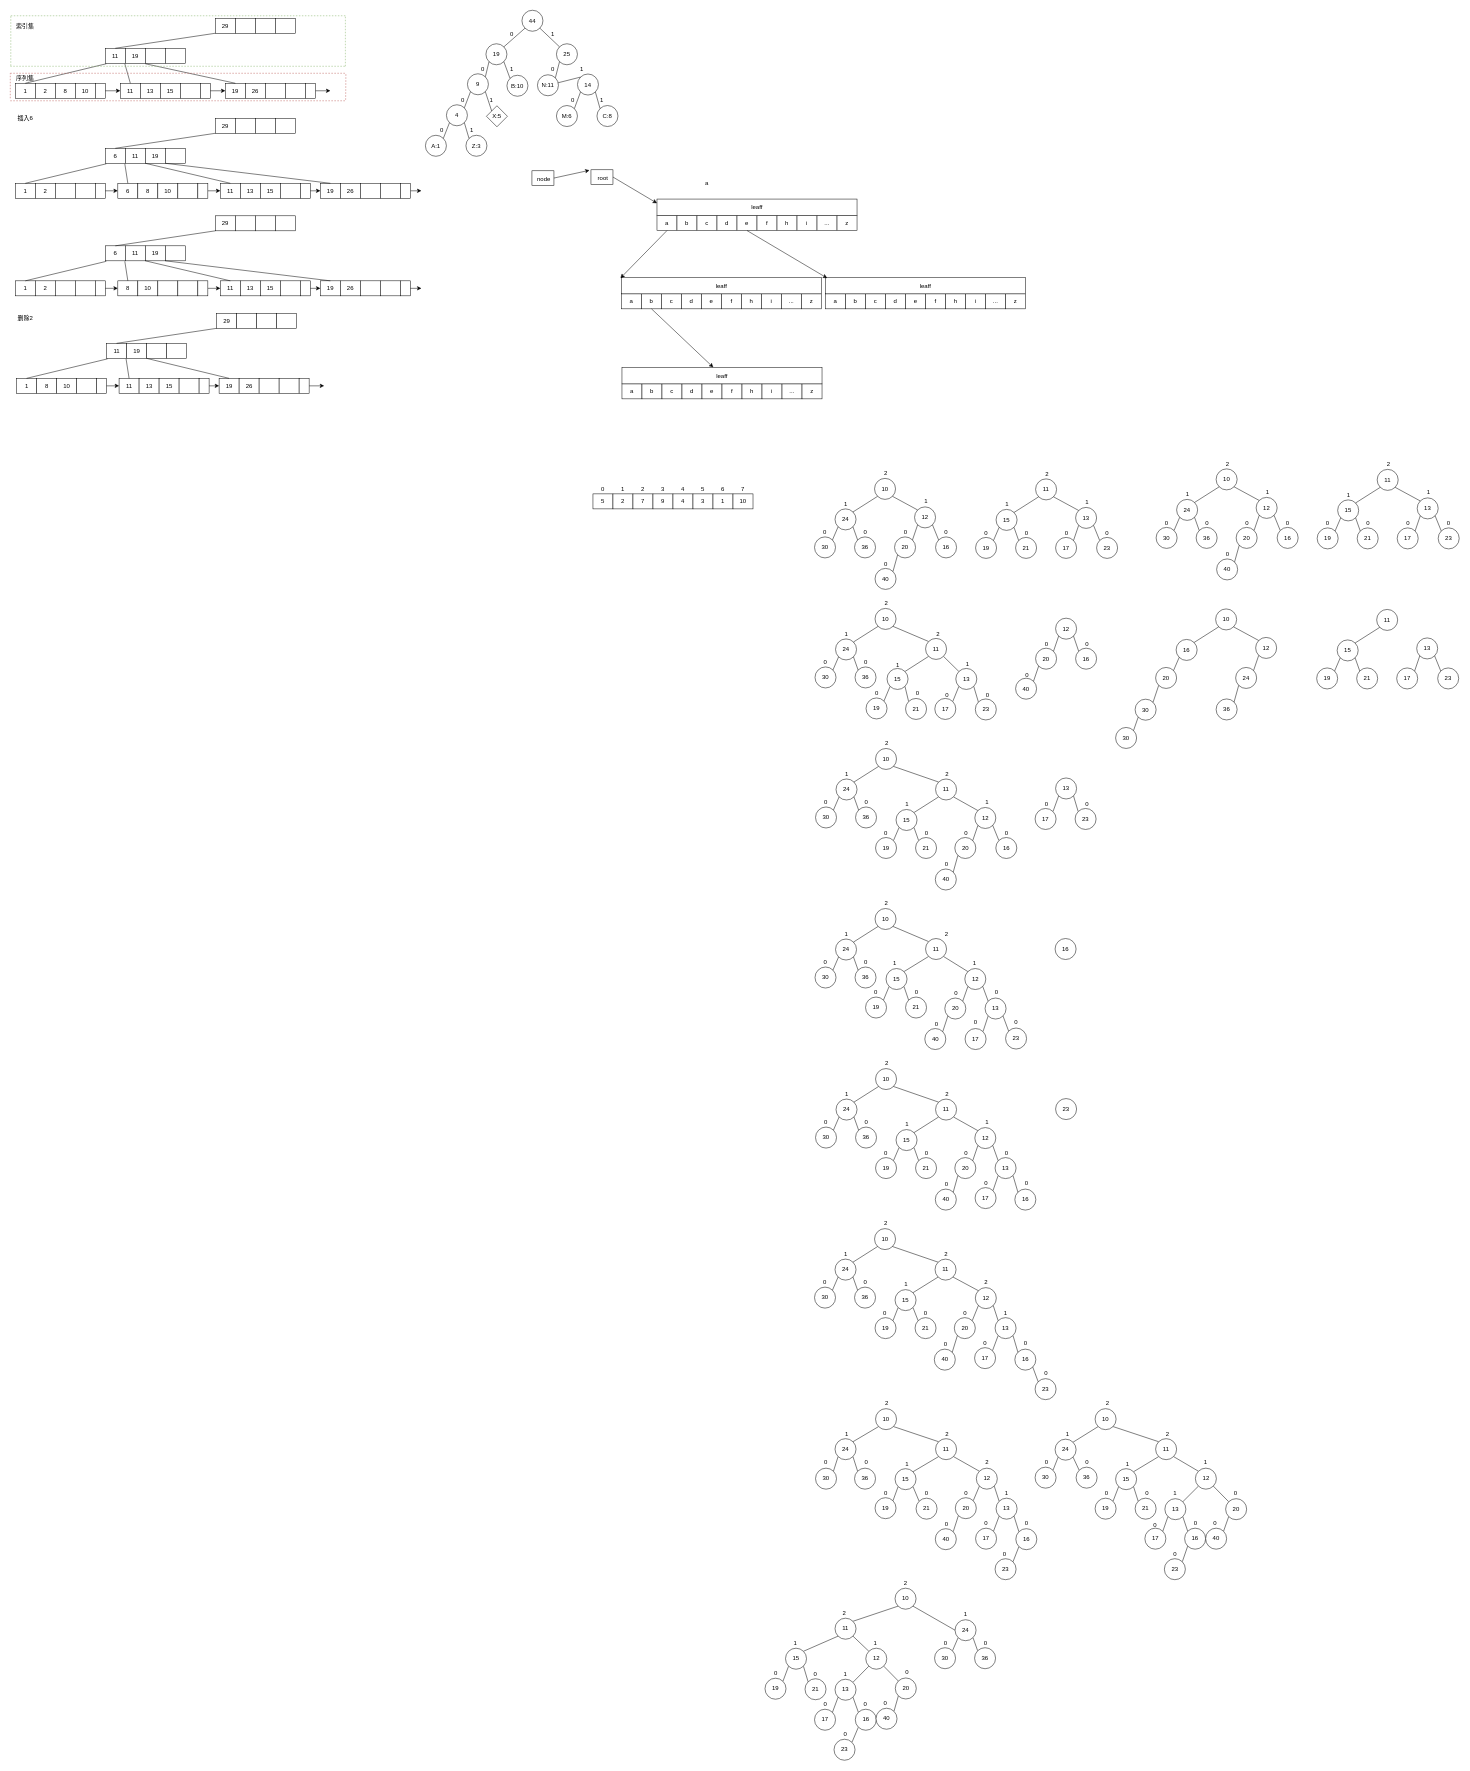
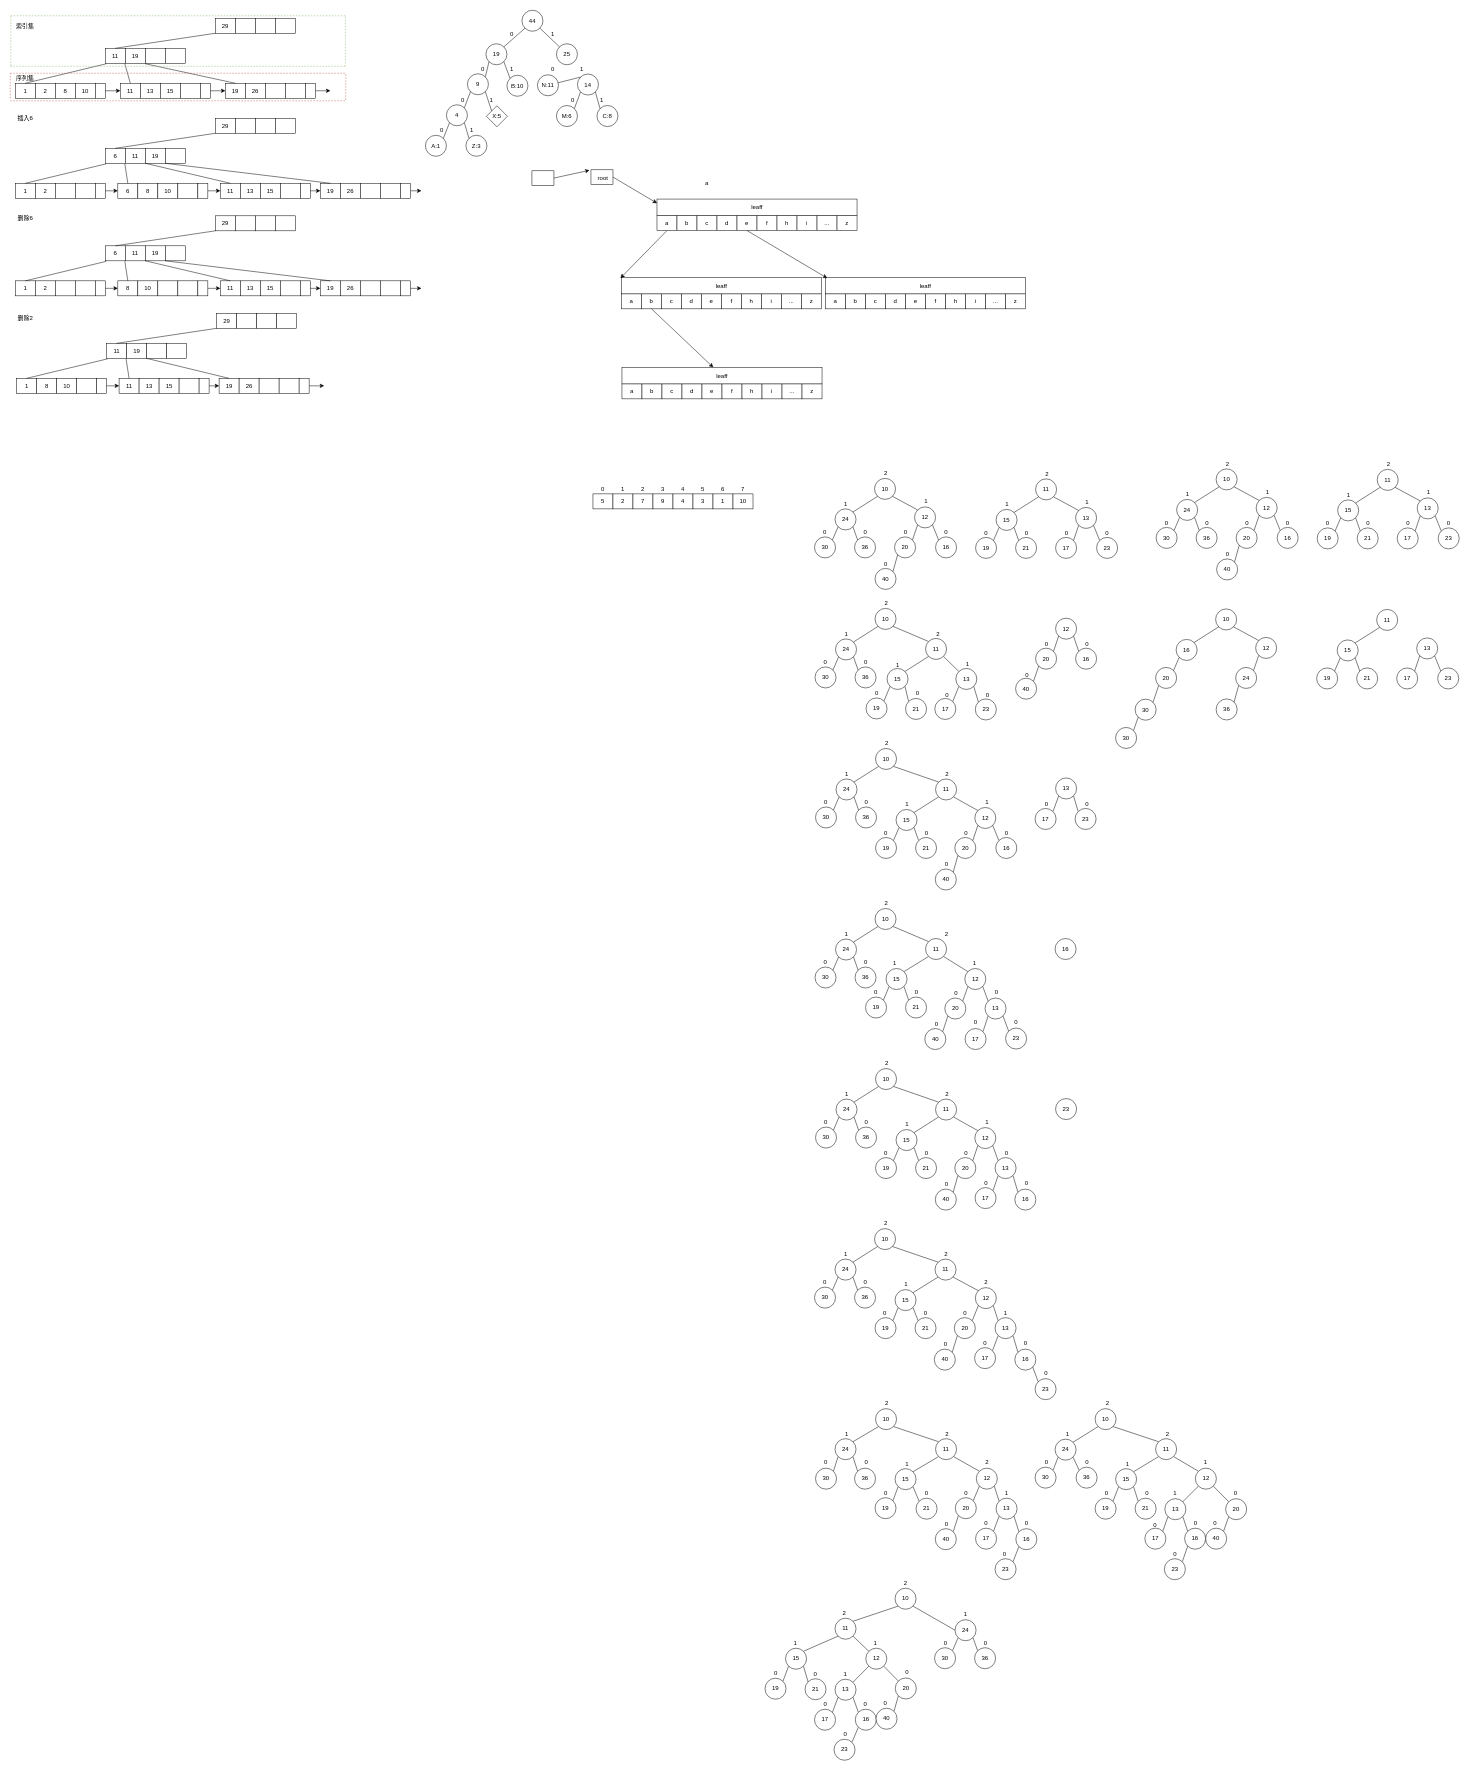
(557, 70) -> none
(544, 179) -> none
none -> (25, 218)
